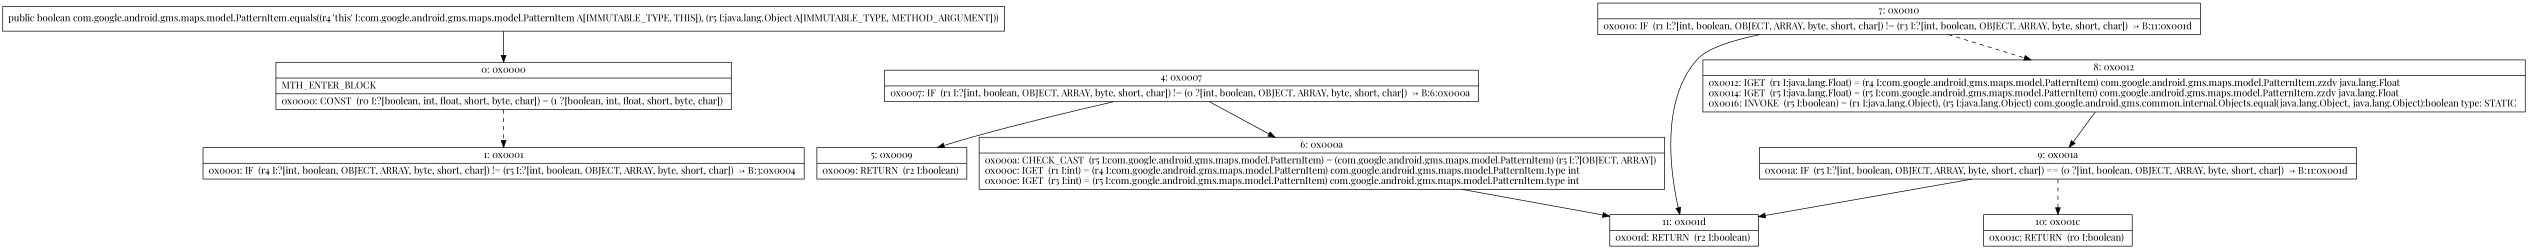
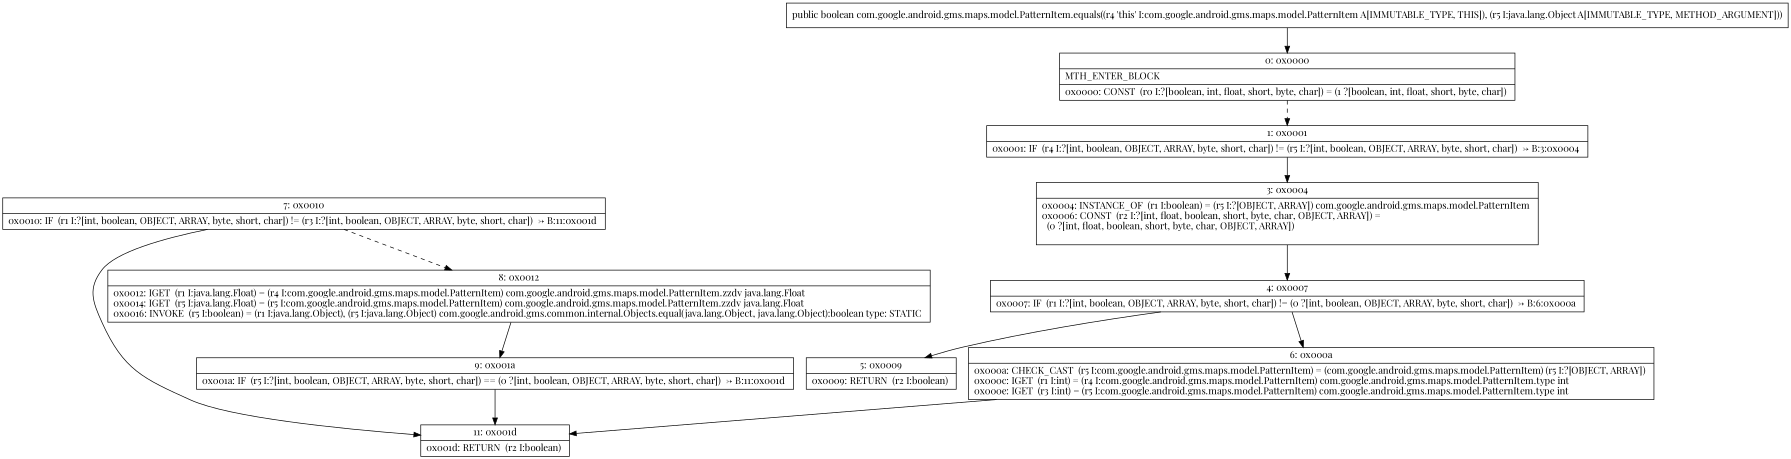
none -> (1287, 214)
(2058, 230) -> none
